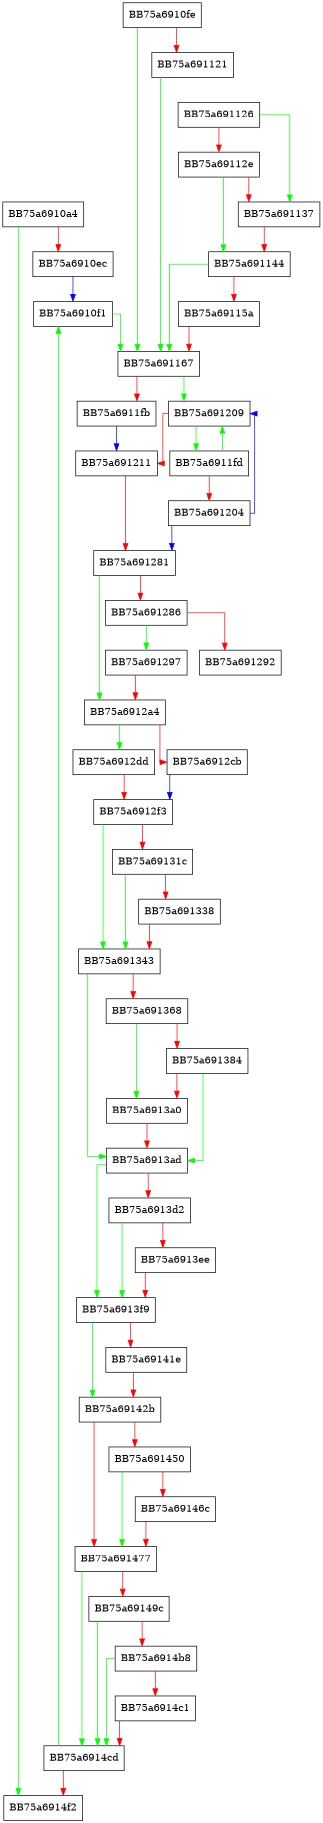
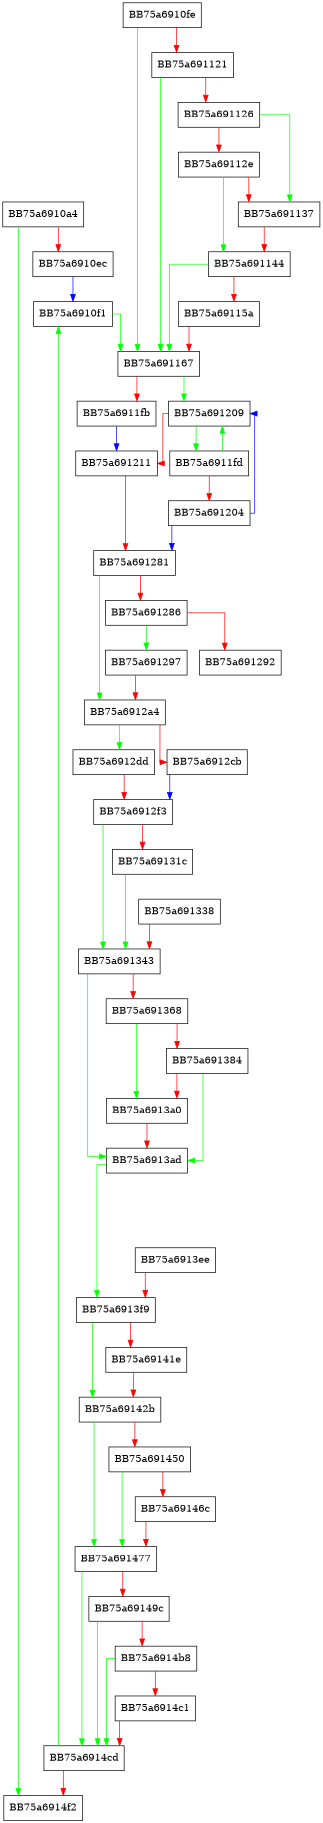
none -> (206, 86)
(166, 883) -> none
(150, 1210) -> none
(94, 1481) -> (94, 1481)
